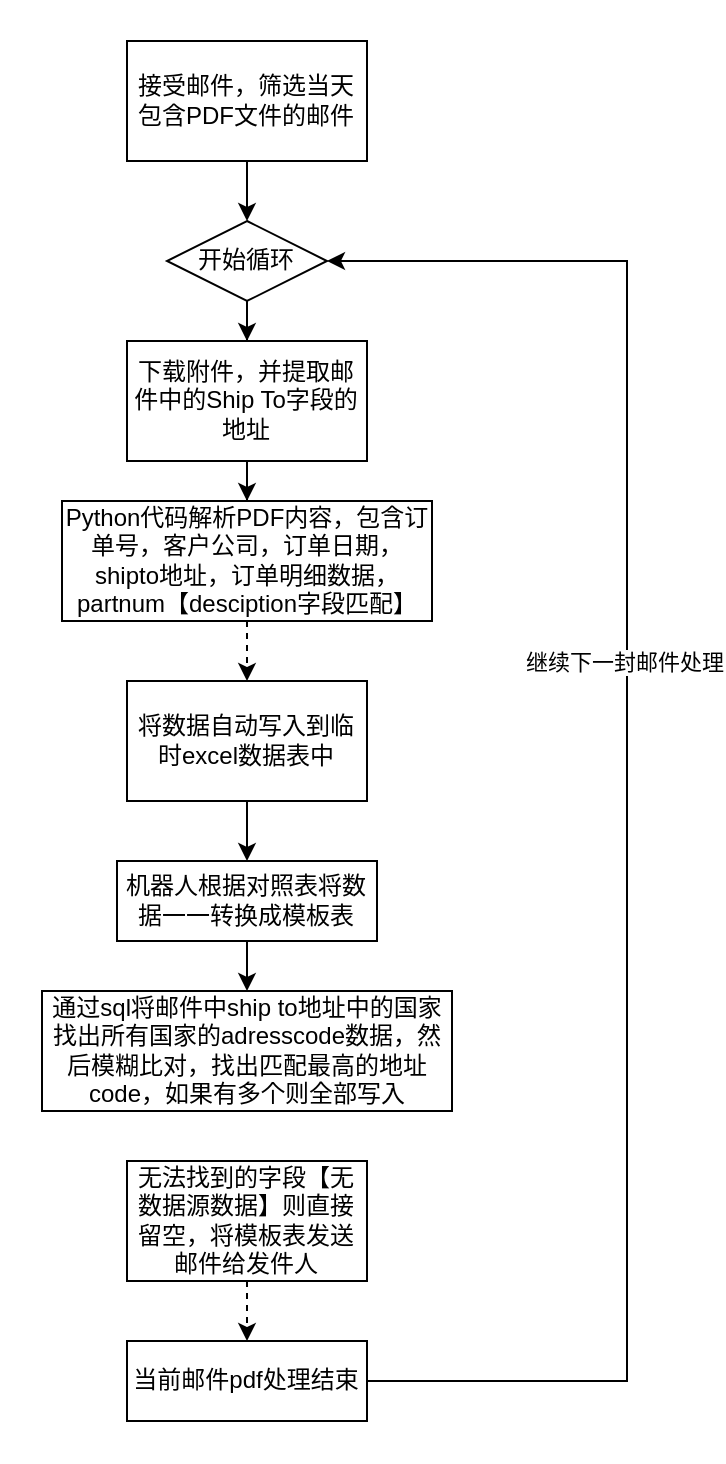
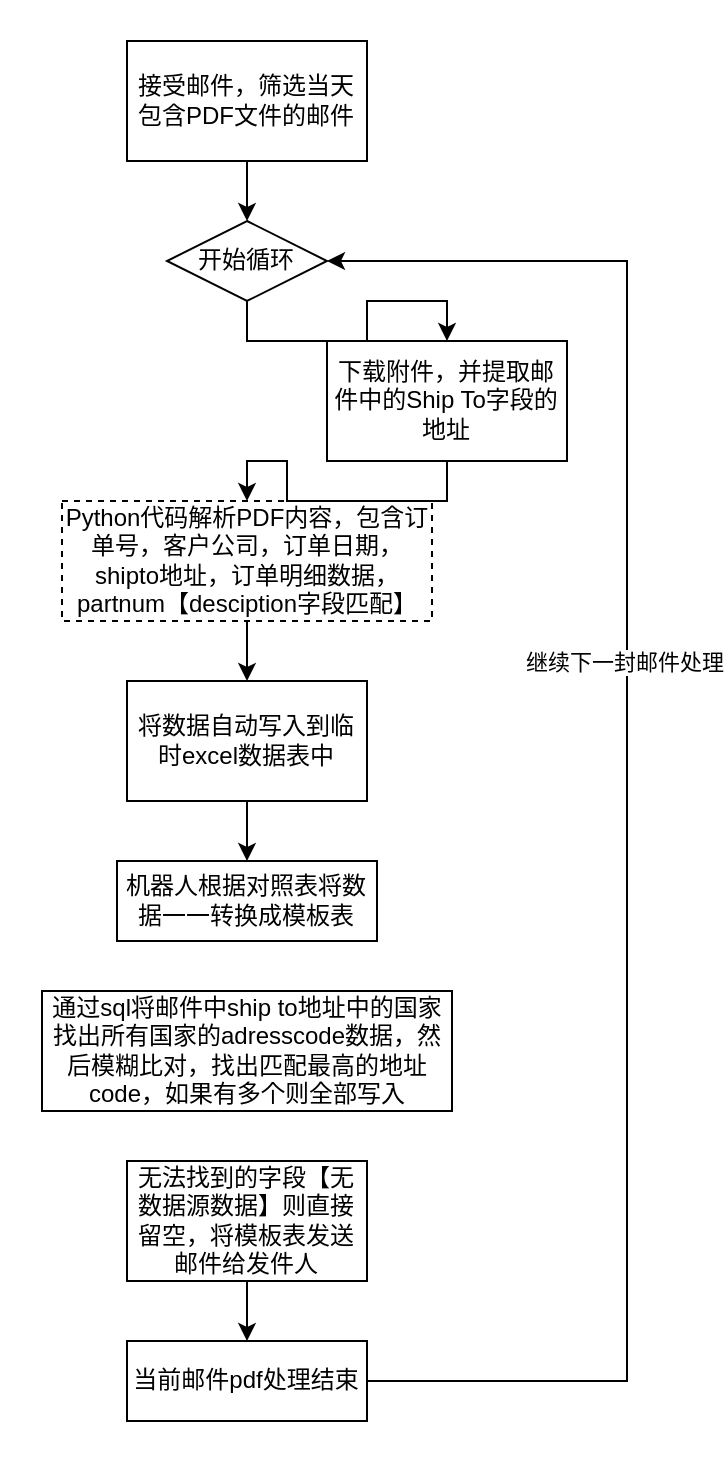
(247, 401) -> (447, 401)
(247, 561) -> (247, 561)
(247, 646) -> (247, 646)
(247, 959) -> none
(247, 1306) -> (247, 1306)
